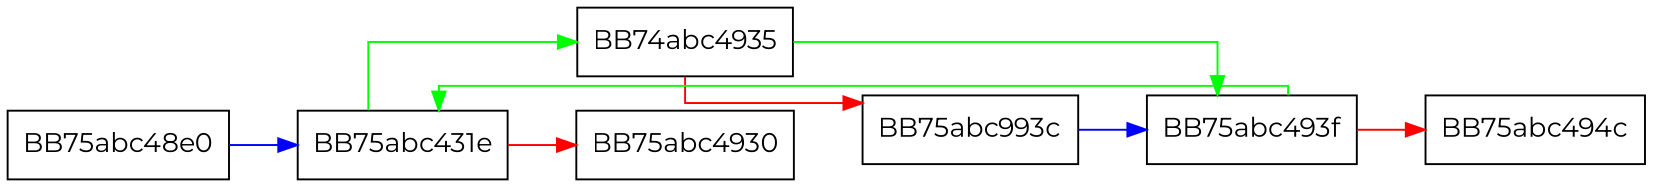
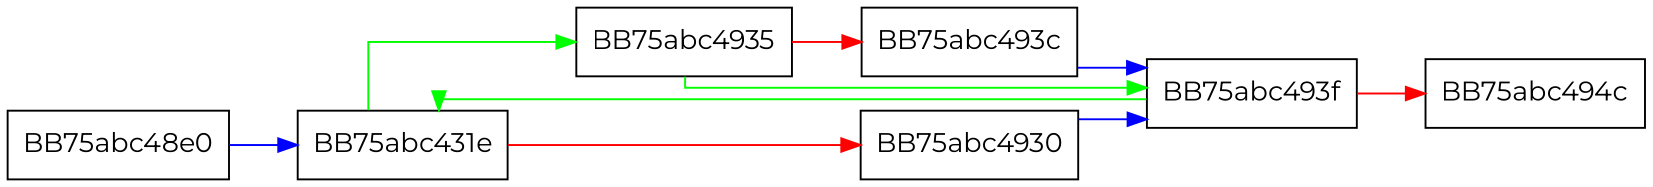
(685, 42) -> (684, 42)
none -> (1103, 119)
(970, 130) -> (969, 42)
